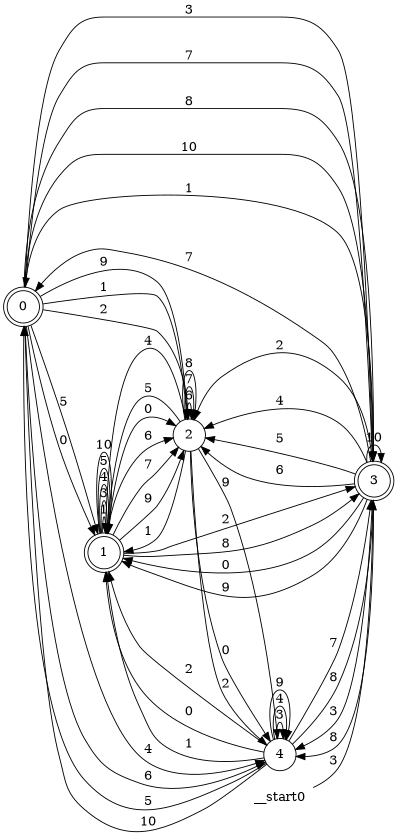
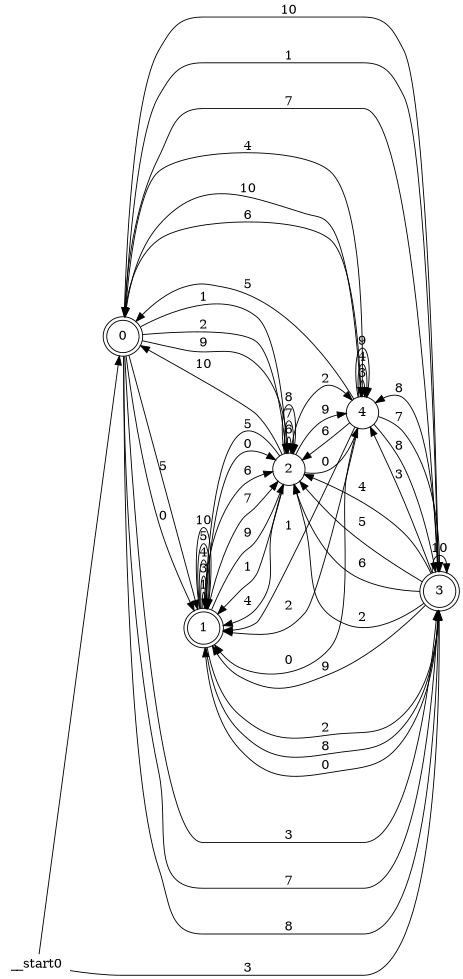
none -> (224, 393)
none -> (330, 439)
none -> (79, 660)
